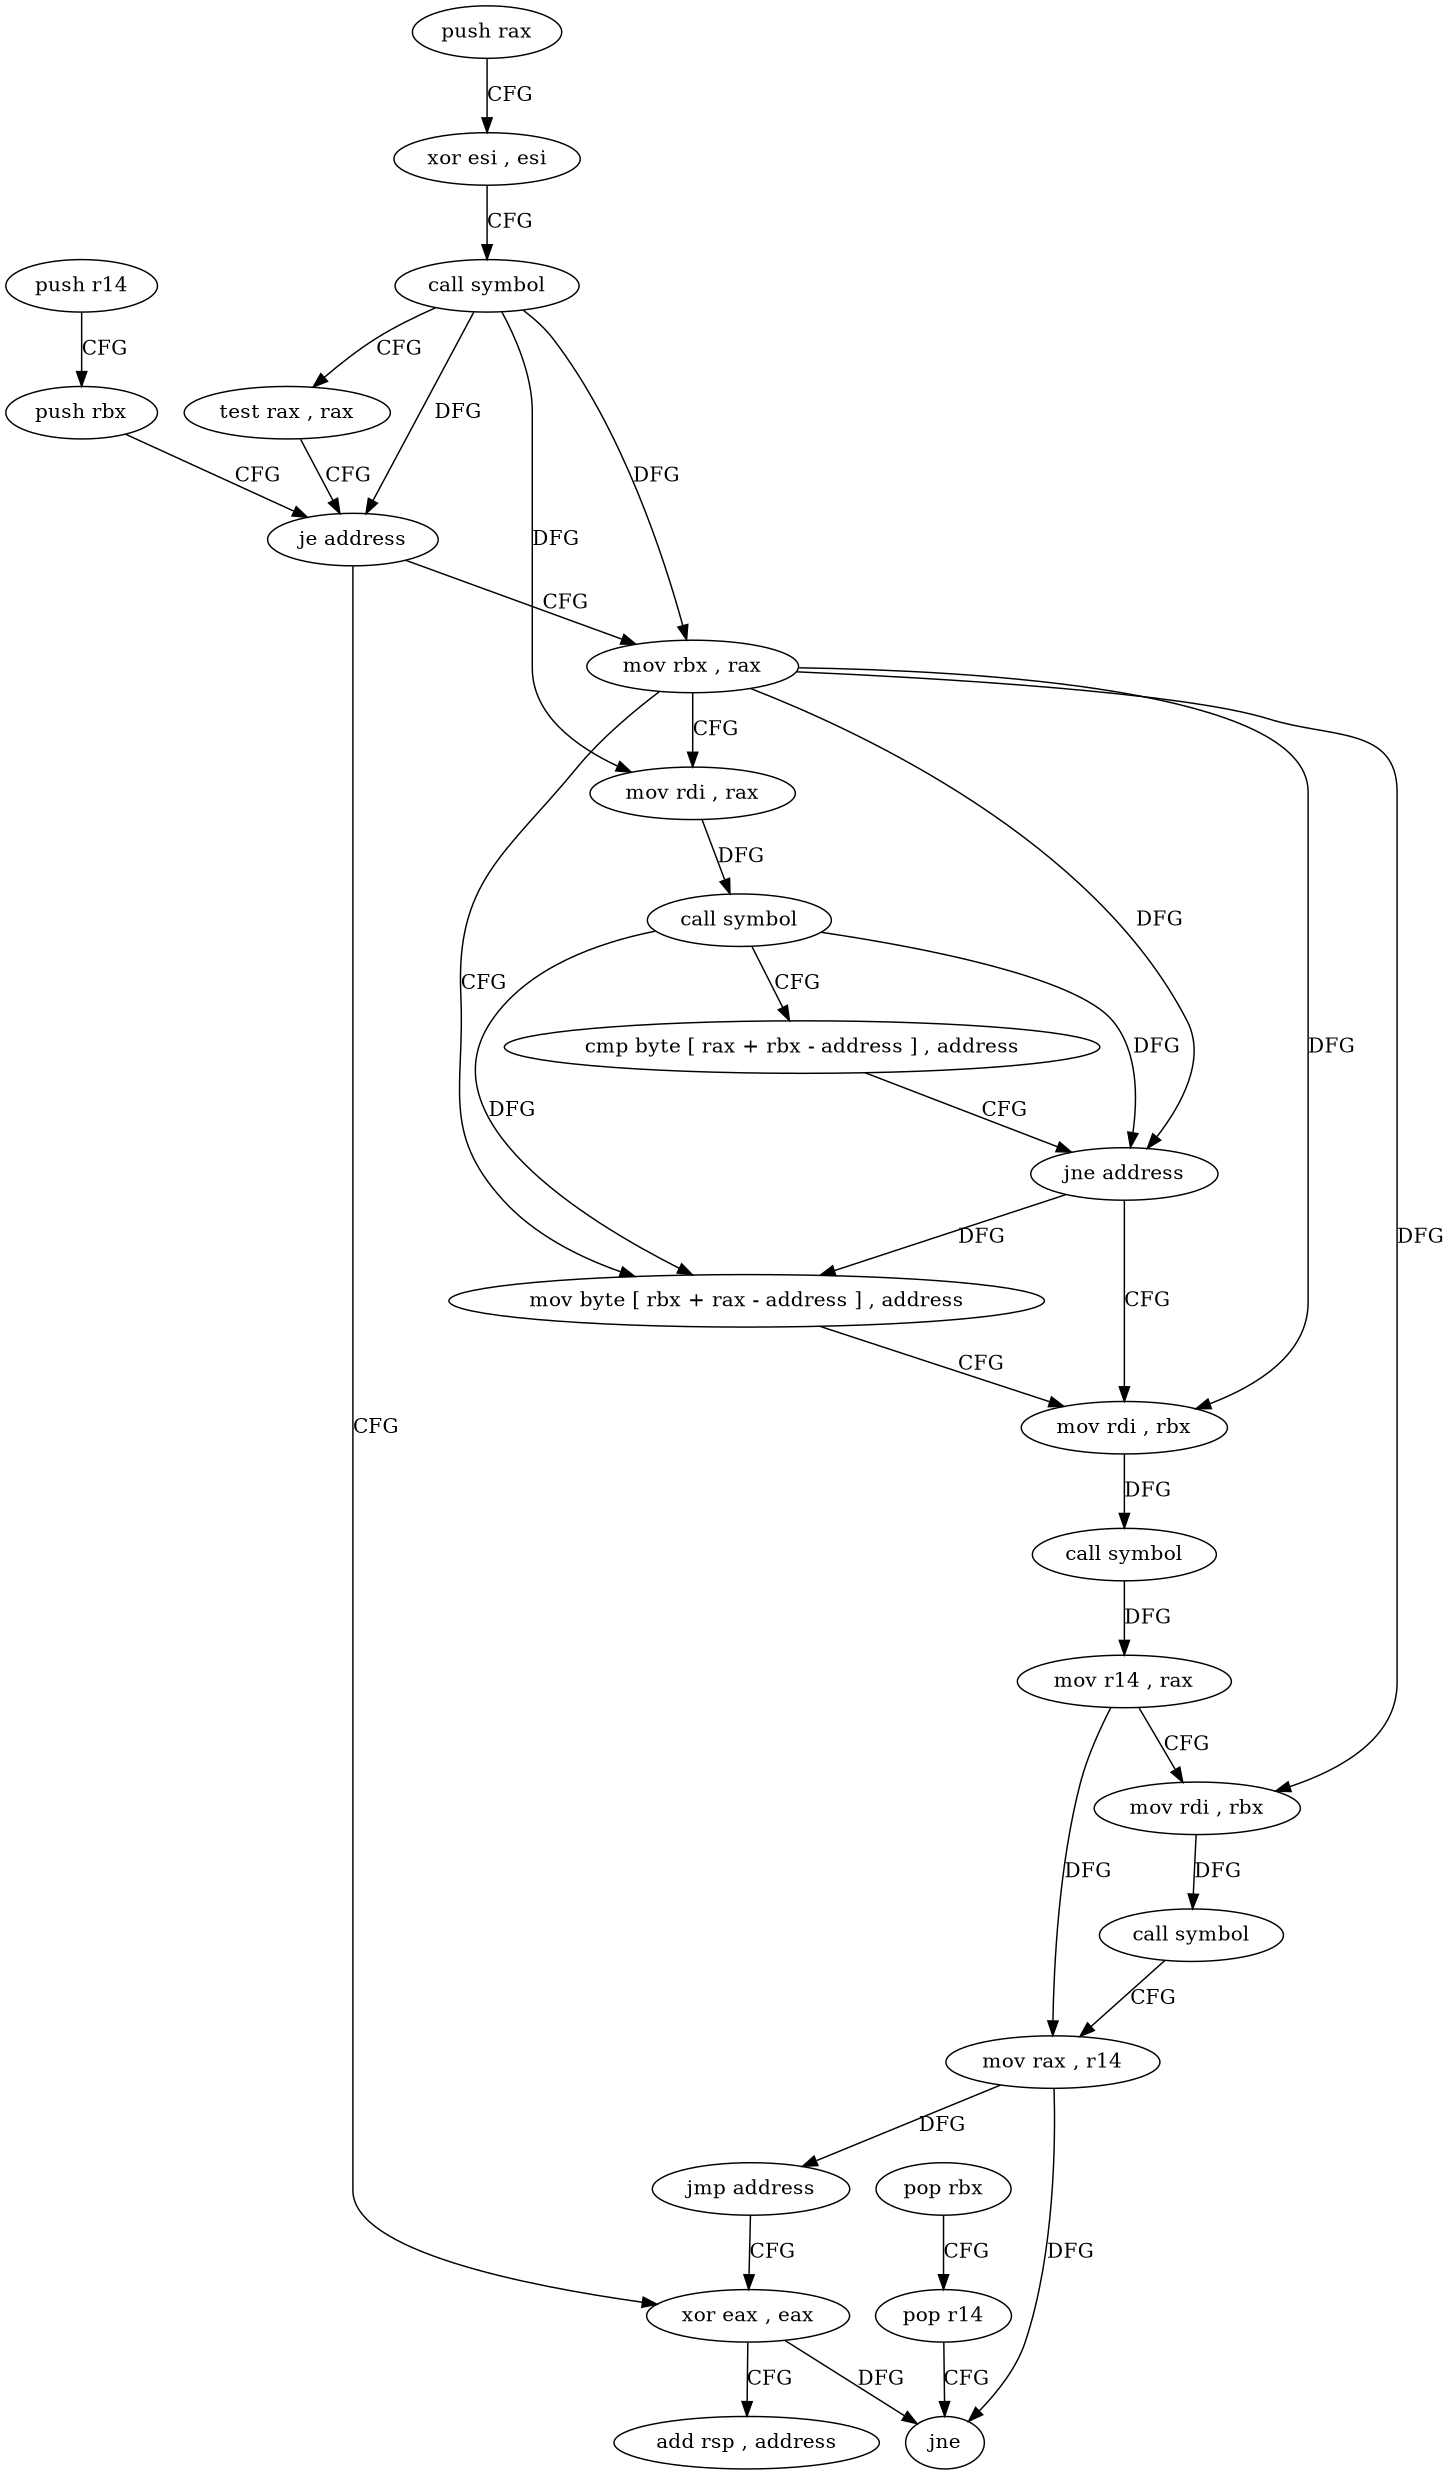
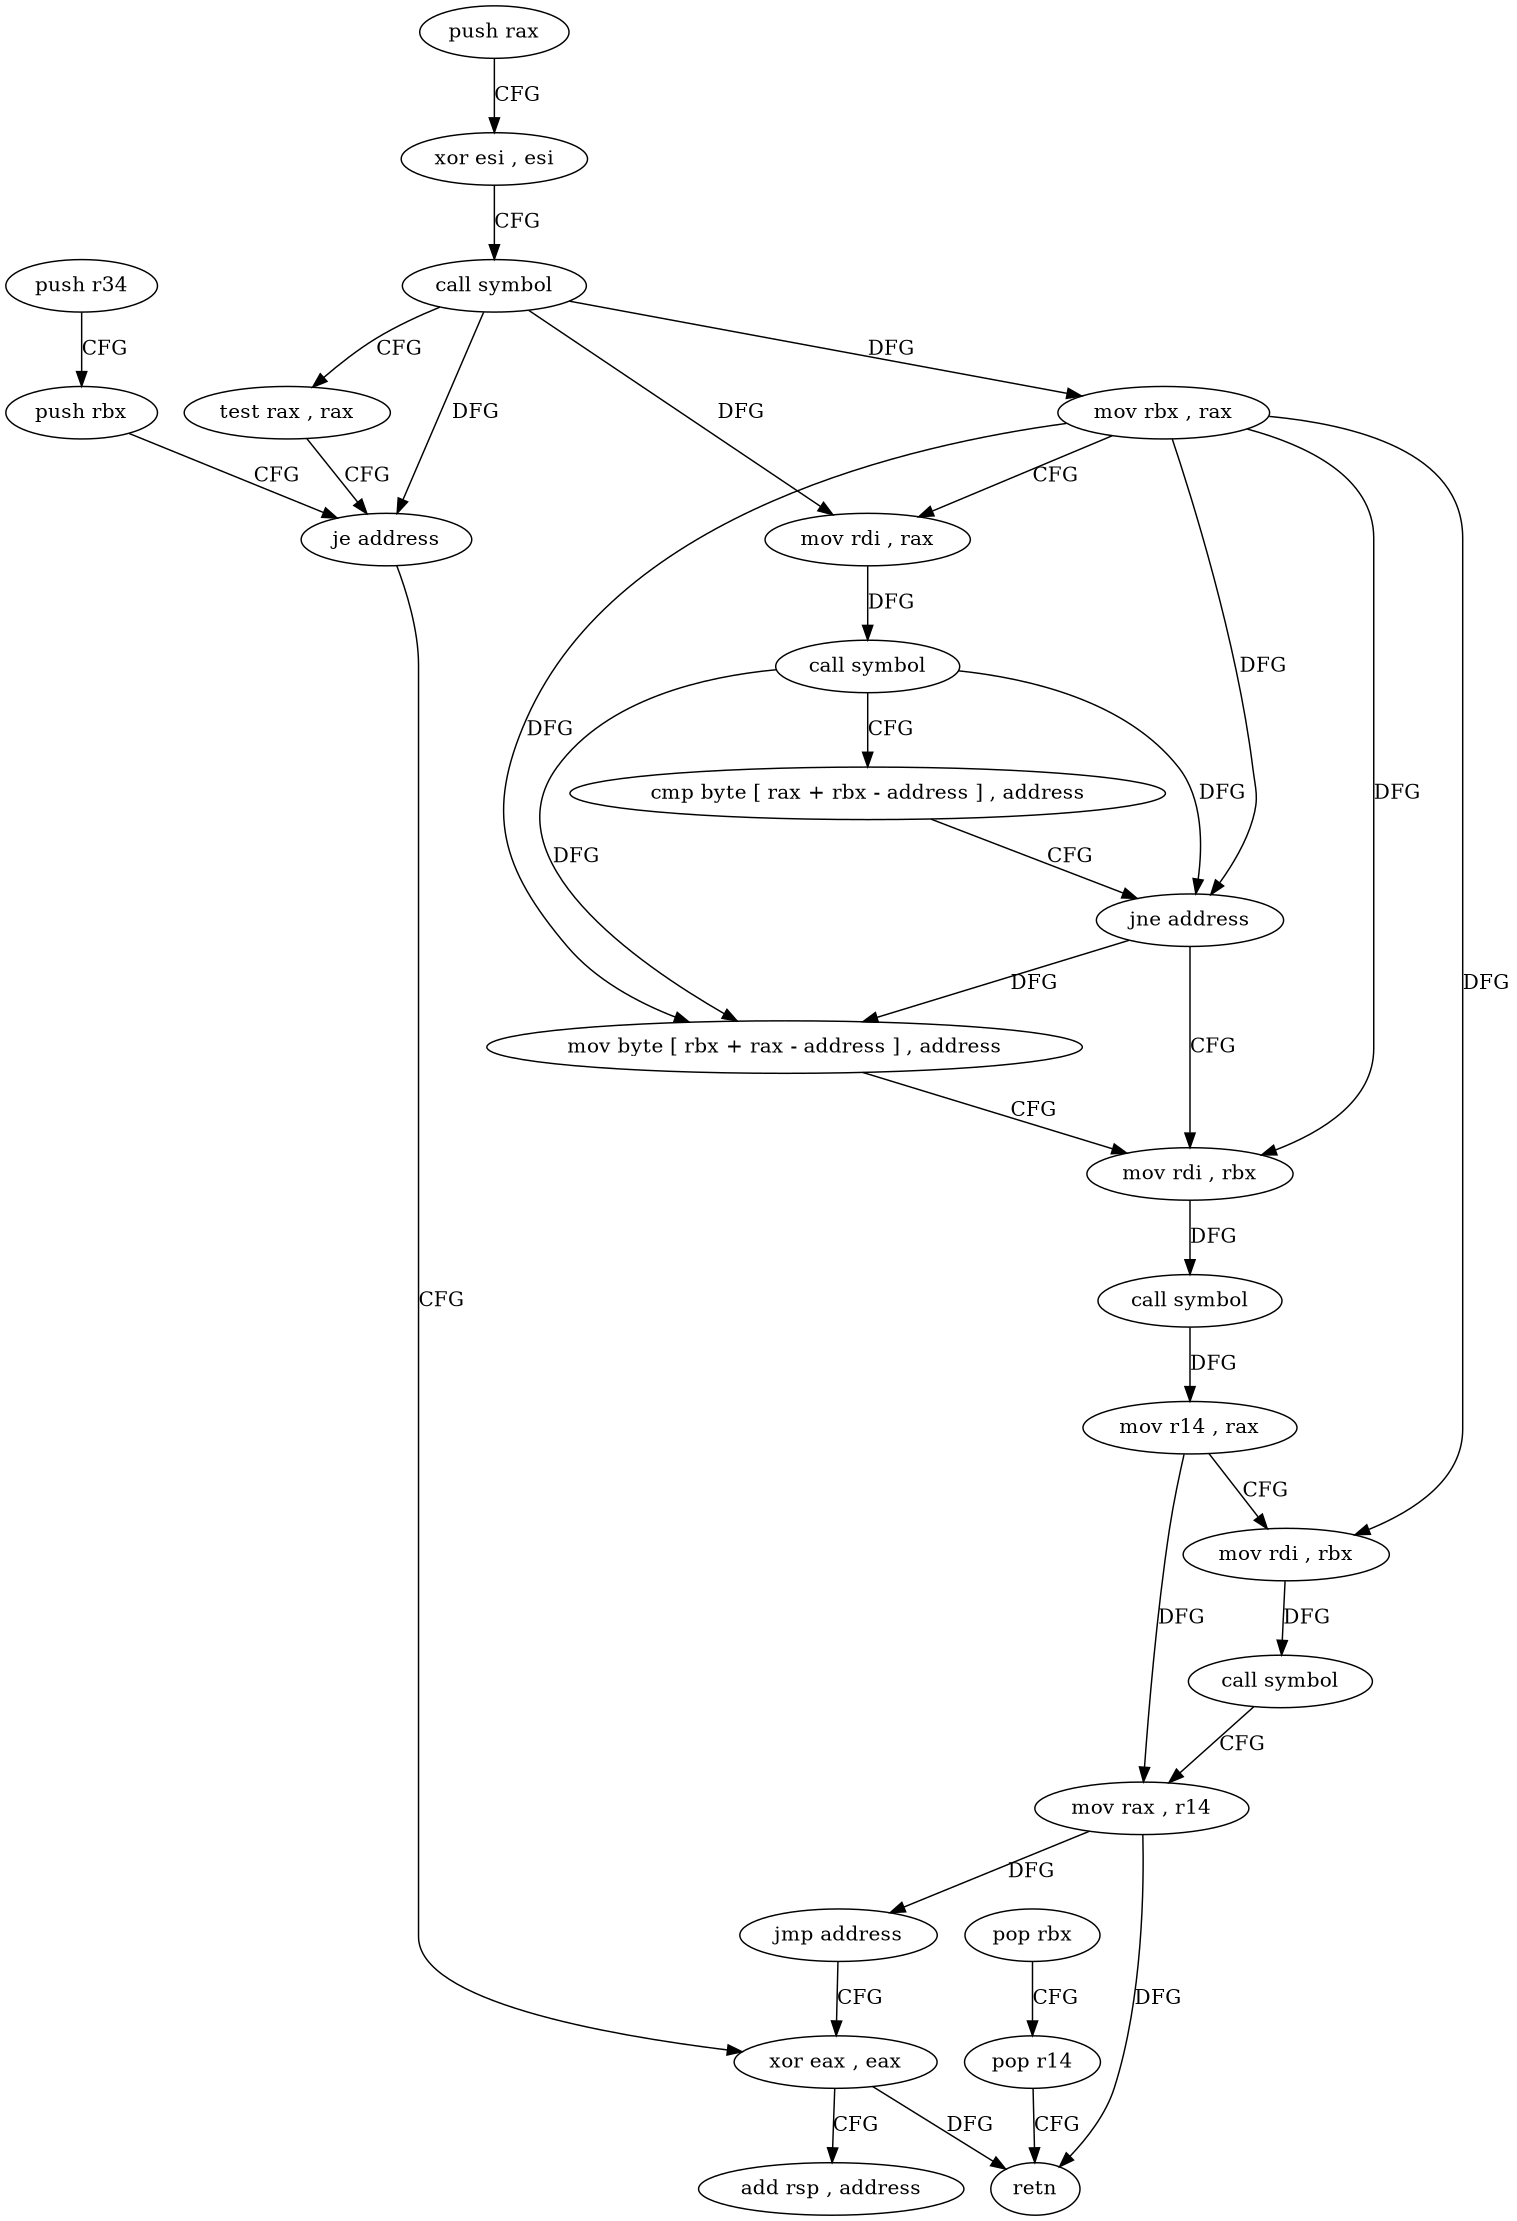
(82, 286) -> (82, 286)
(514, 600) -> none
(484, 984) -> (551, 730)
(945, 2443) -> (1035, 2189)
